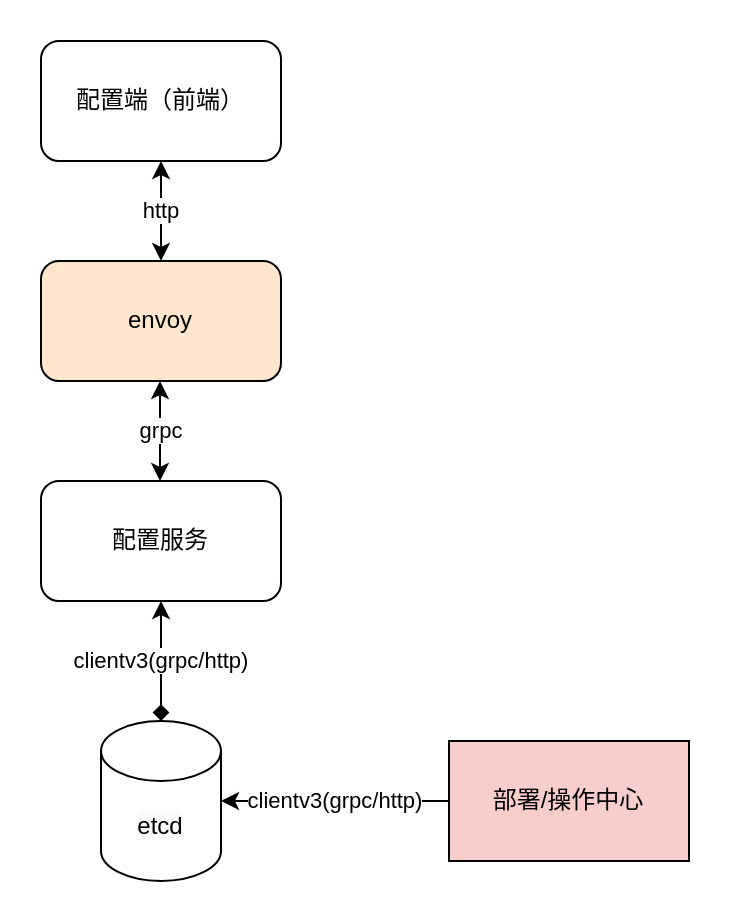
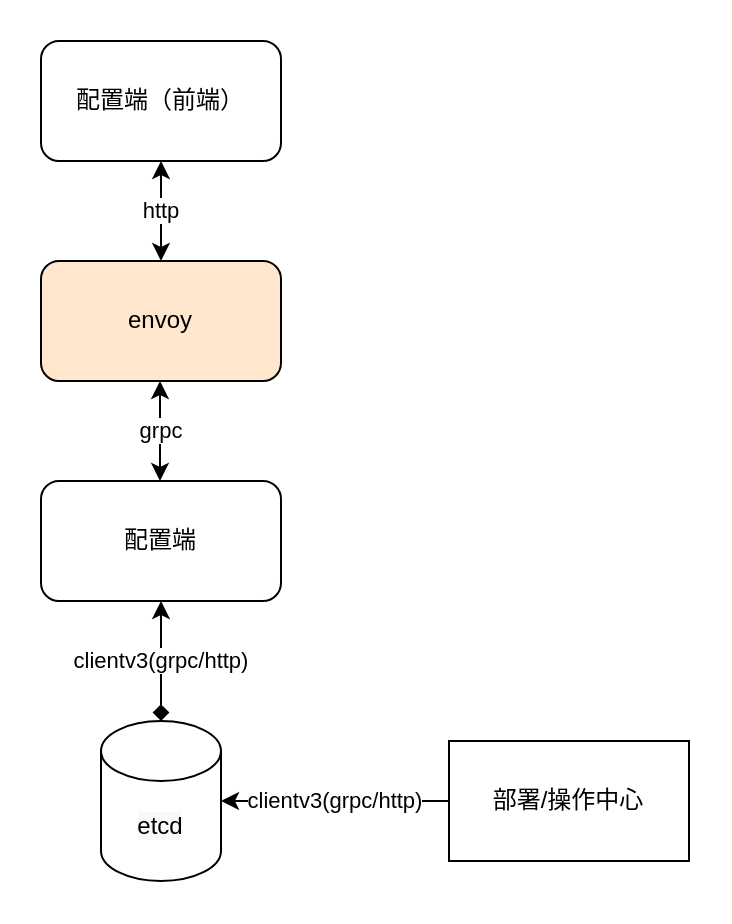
(161, 541) -> (161, 541)
(569, 801) -> (569, 801)
